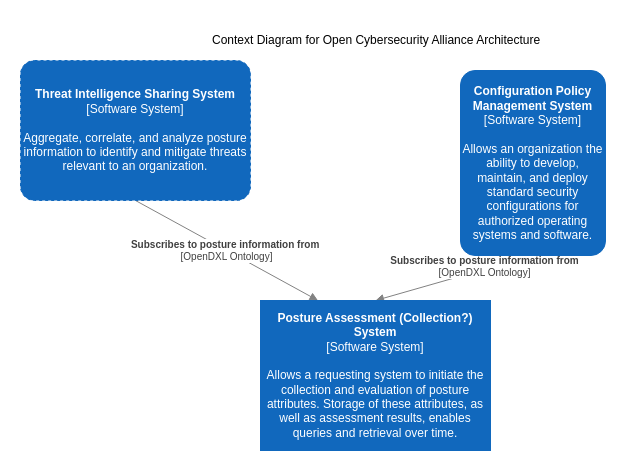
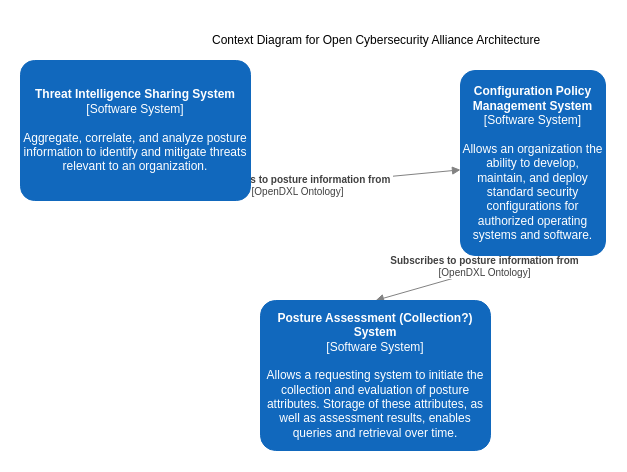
(136, 131) -> (136, 131)
(223, 248) -> (351, 180)
(376, 376) -> (376, 376)
